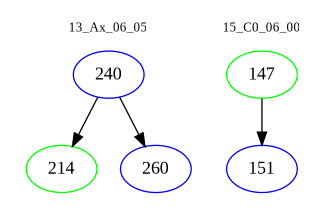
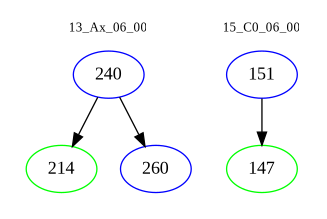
(109, 28) -> (109, 28)
(262, 115) -> (262, 115)
